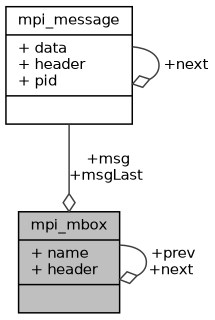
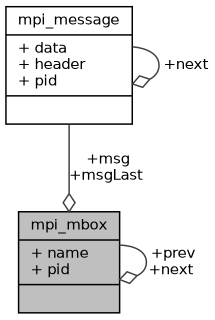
(65, 270) -> (51, 270)
